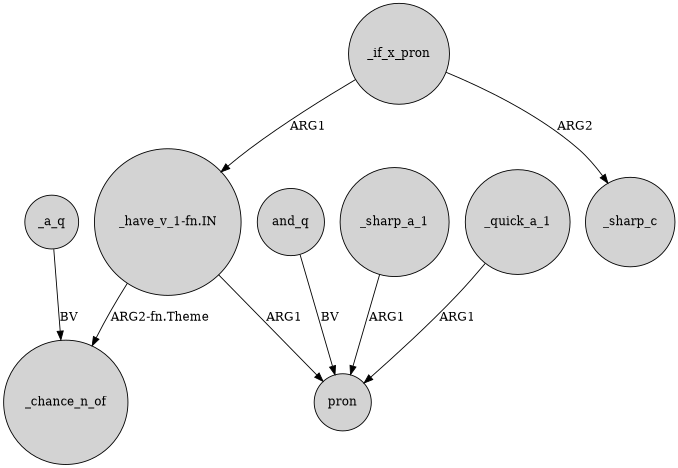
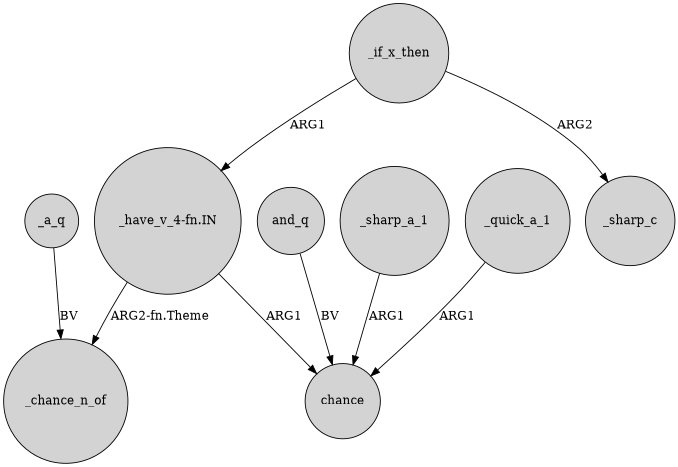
(399, 54) -> (399, 53)
(168, 222) -> (168, 221)
(343, 402) -> (343, 401)
